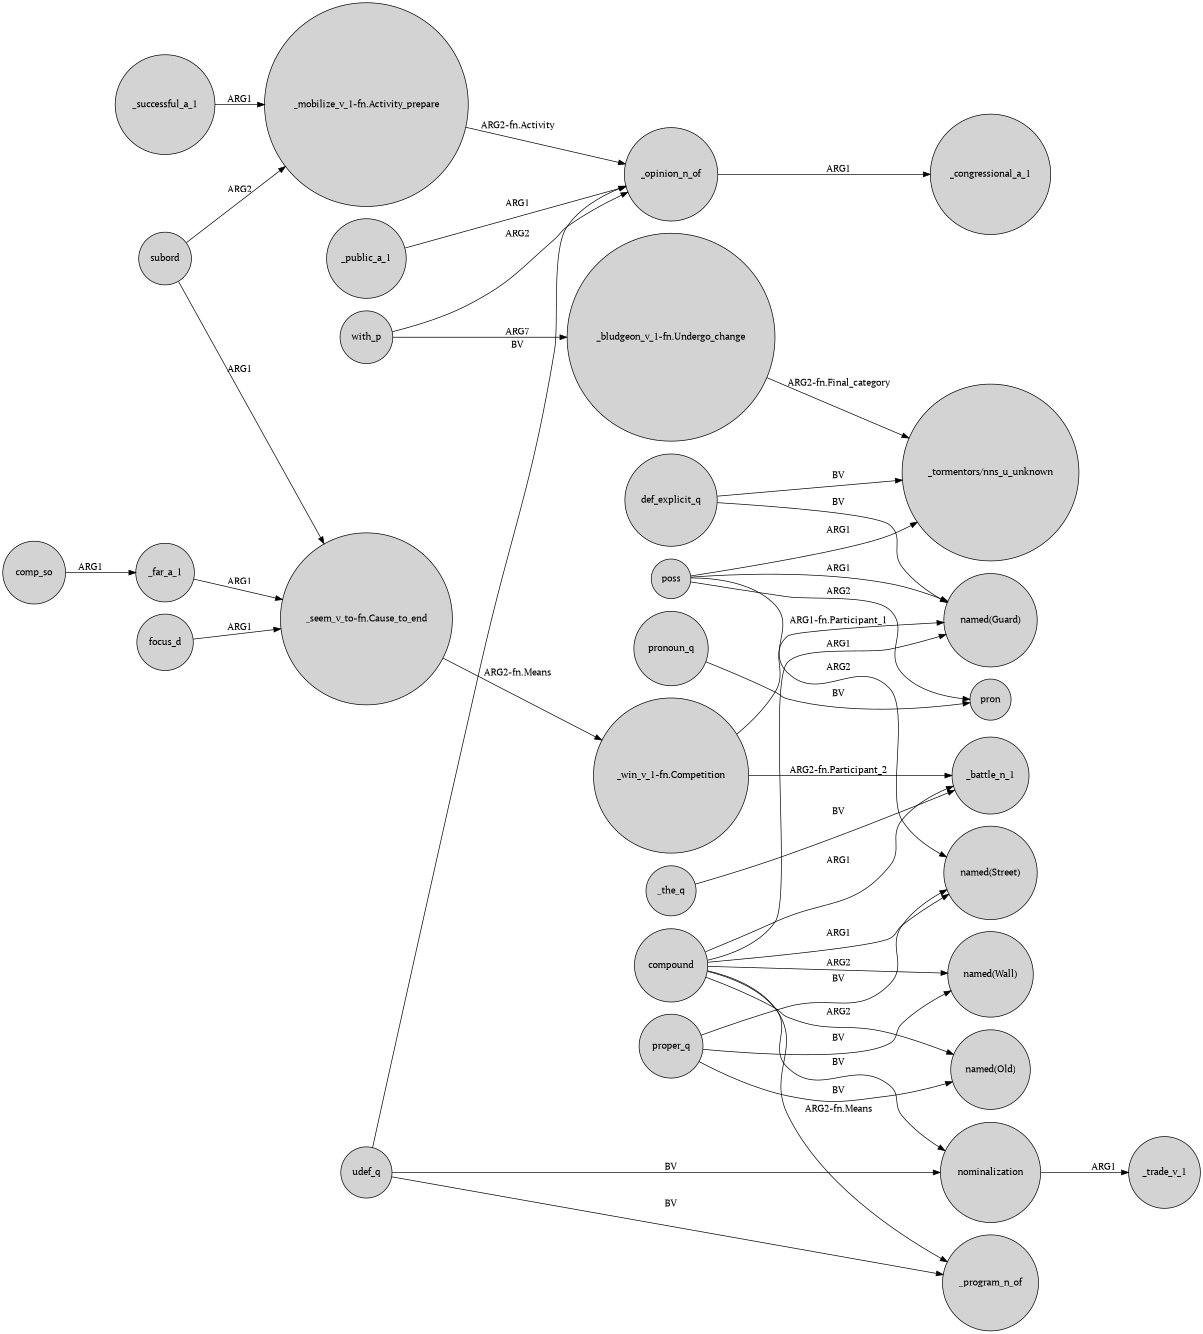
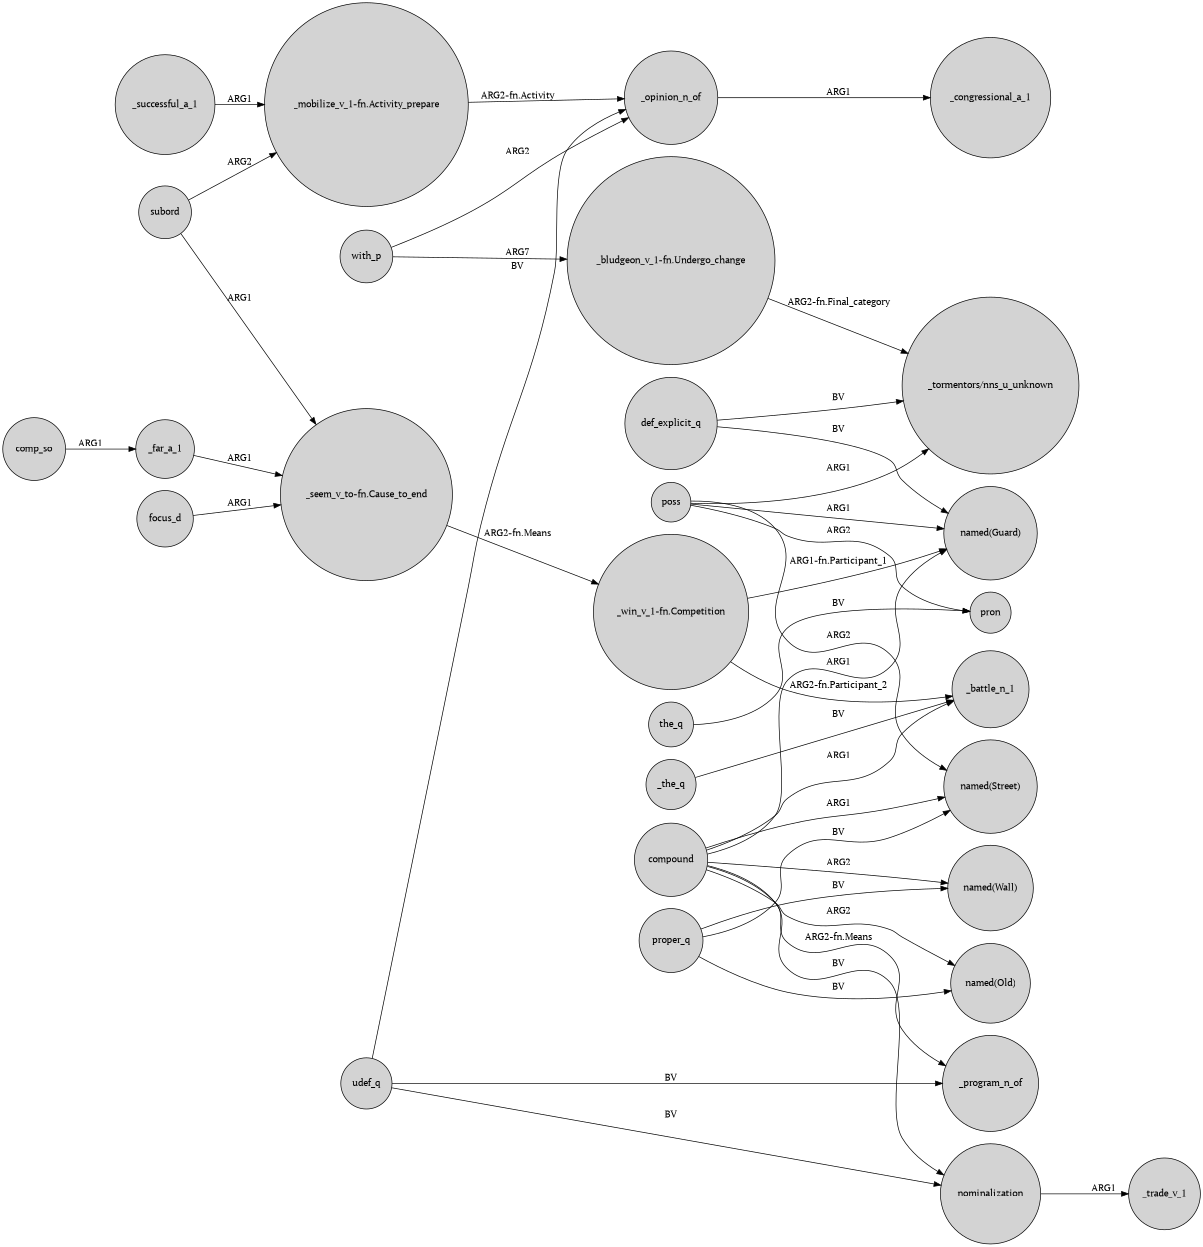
(366, 259) -> none
(671, 649) -> (671, 724)
